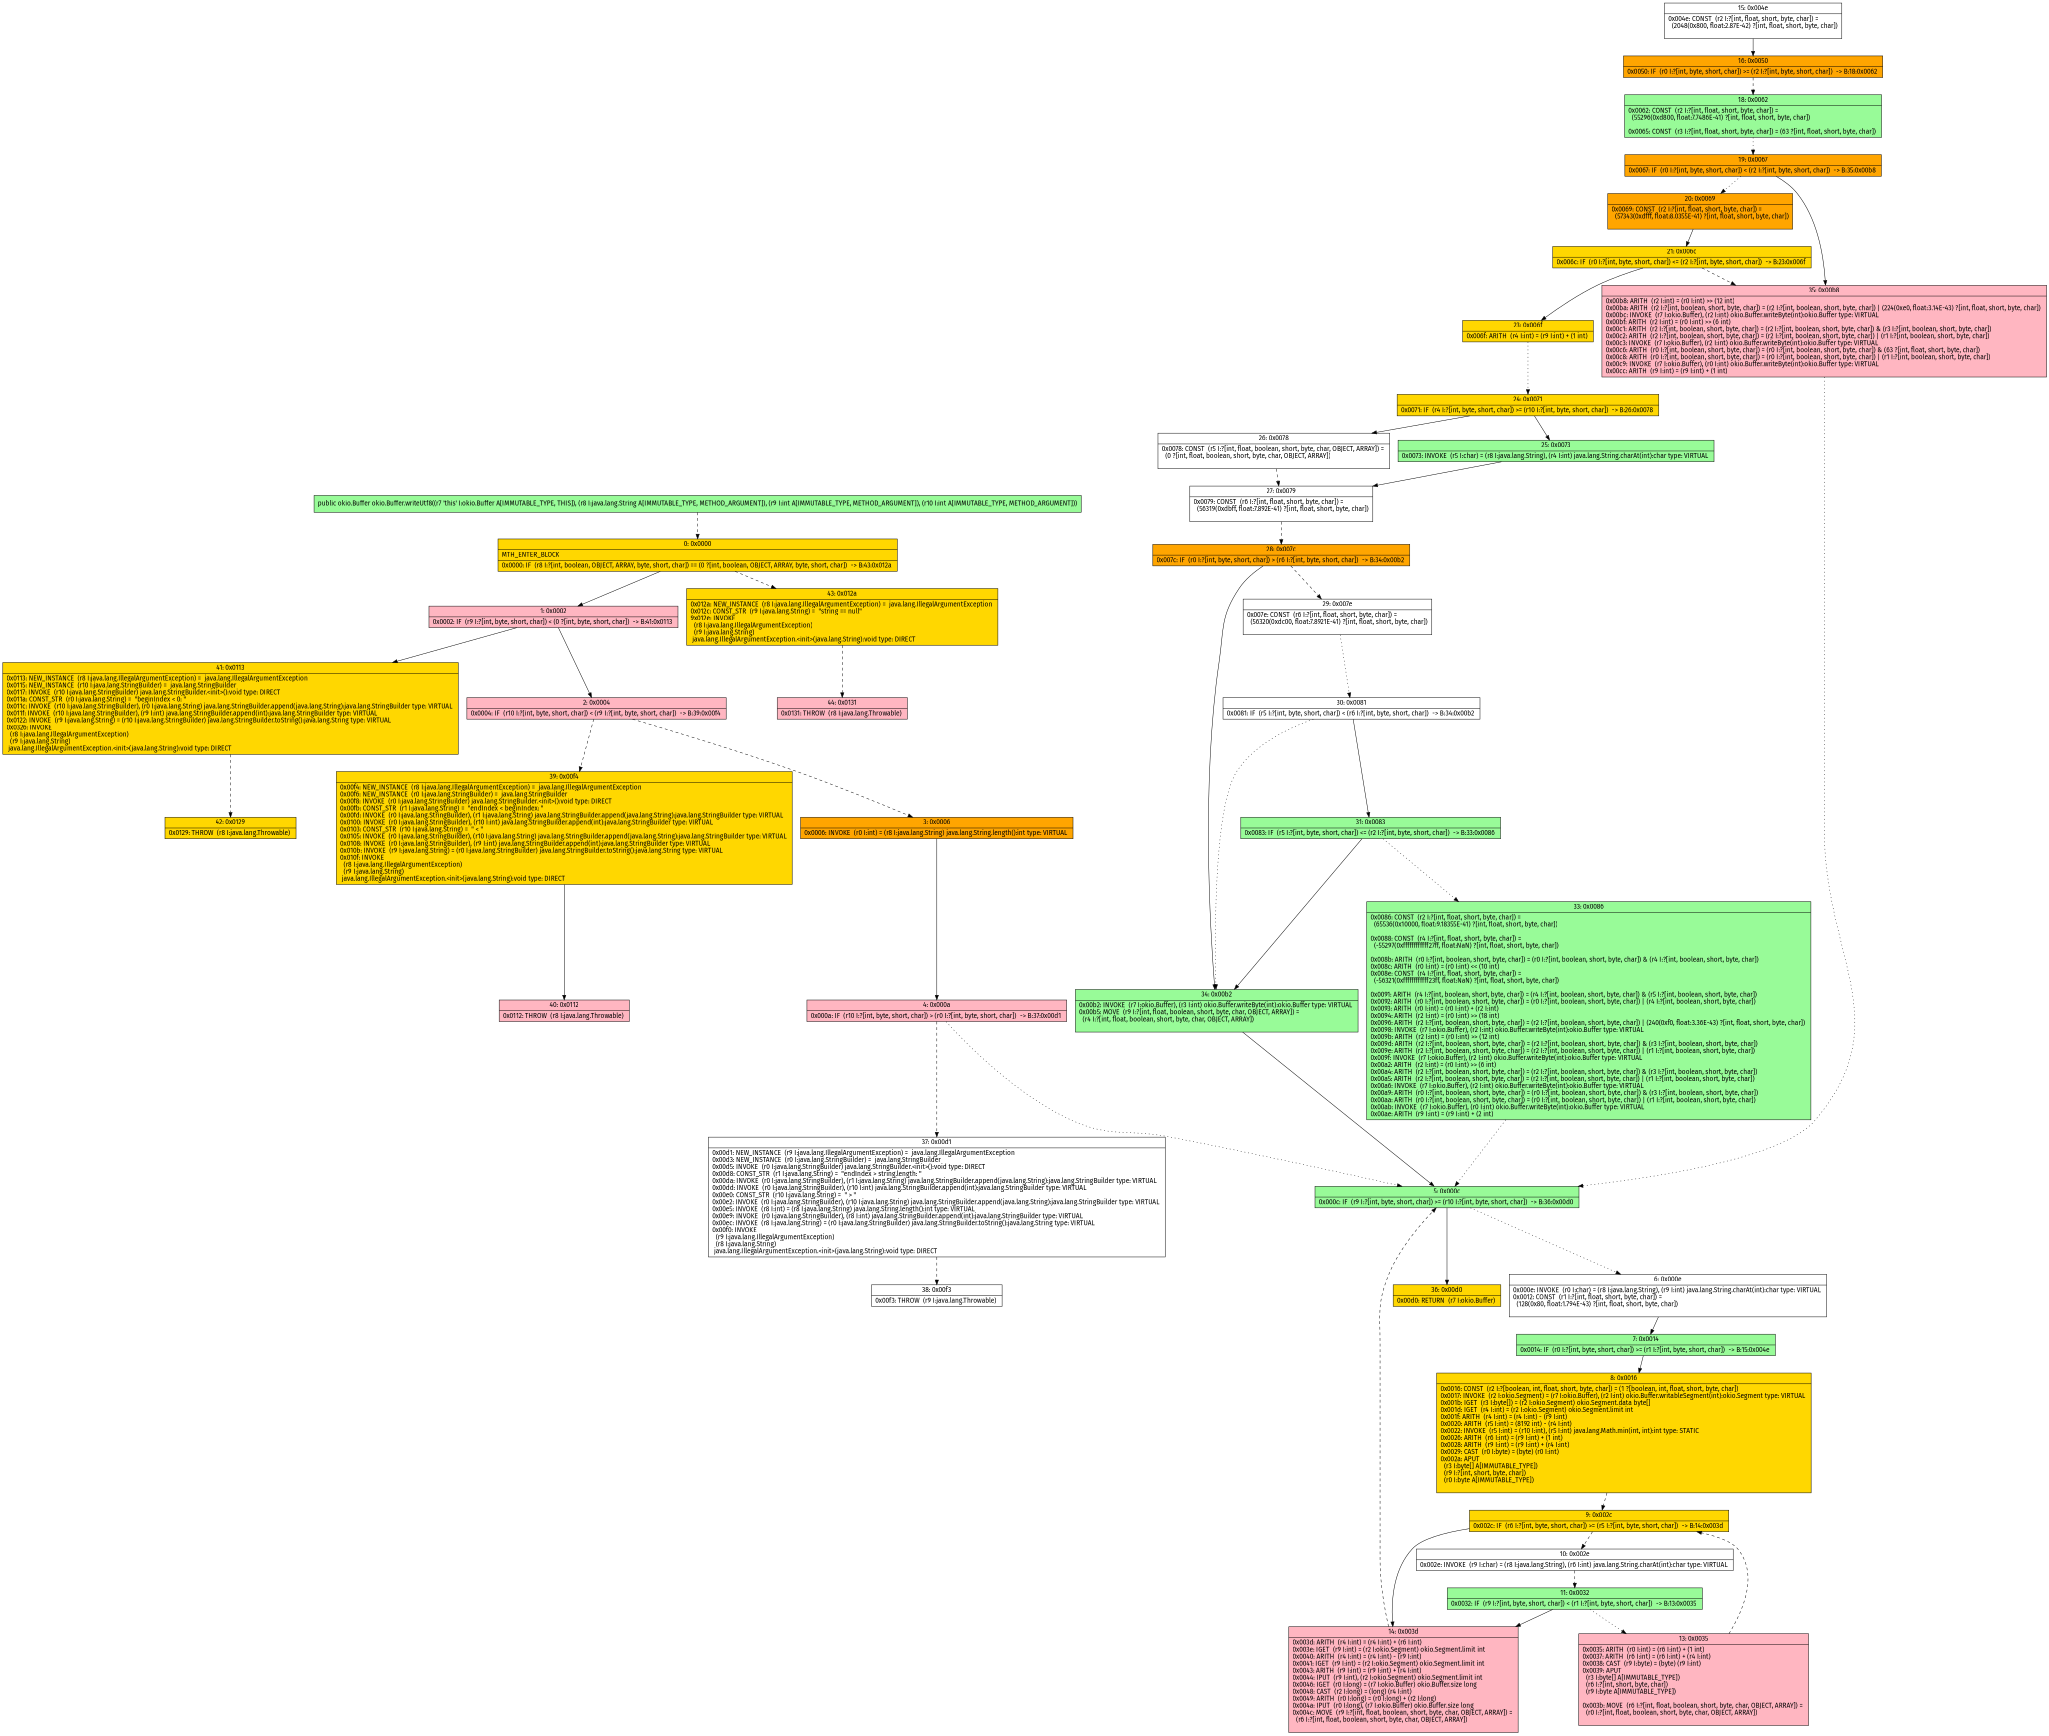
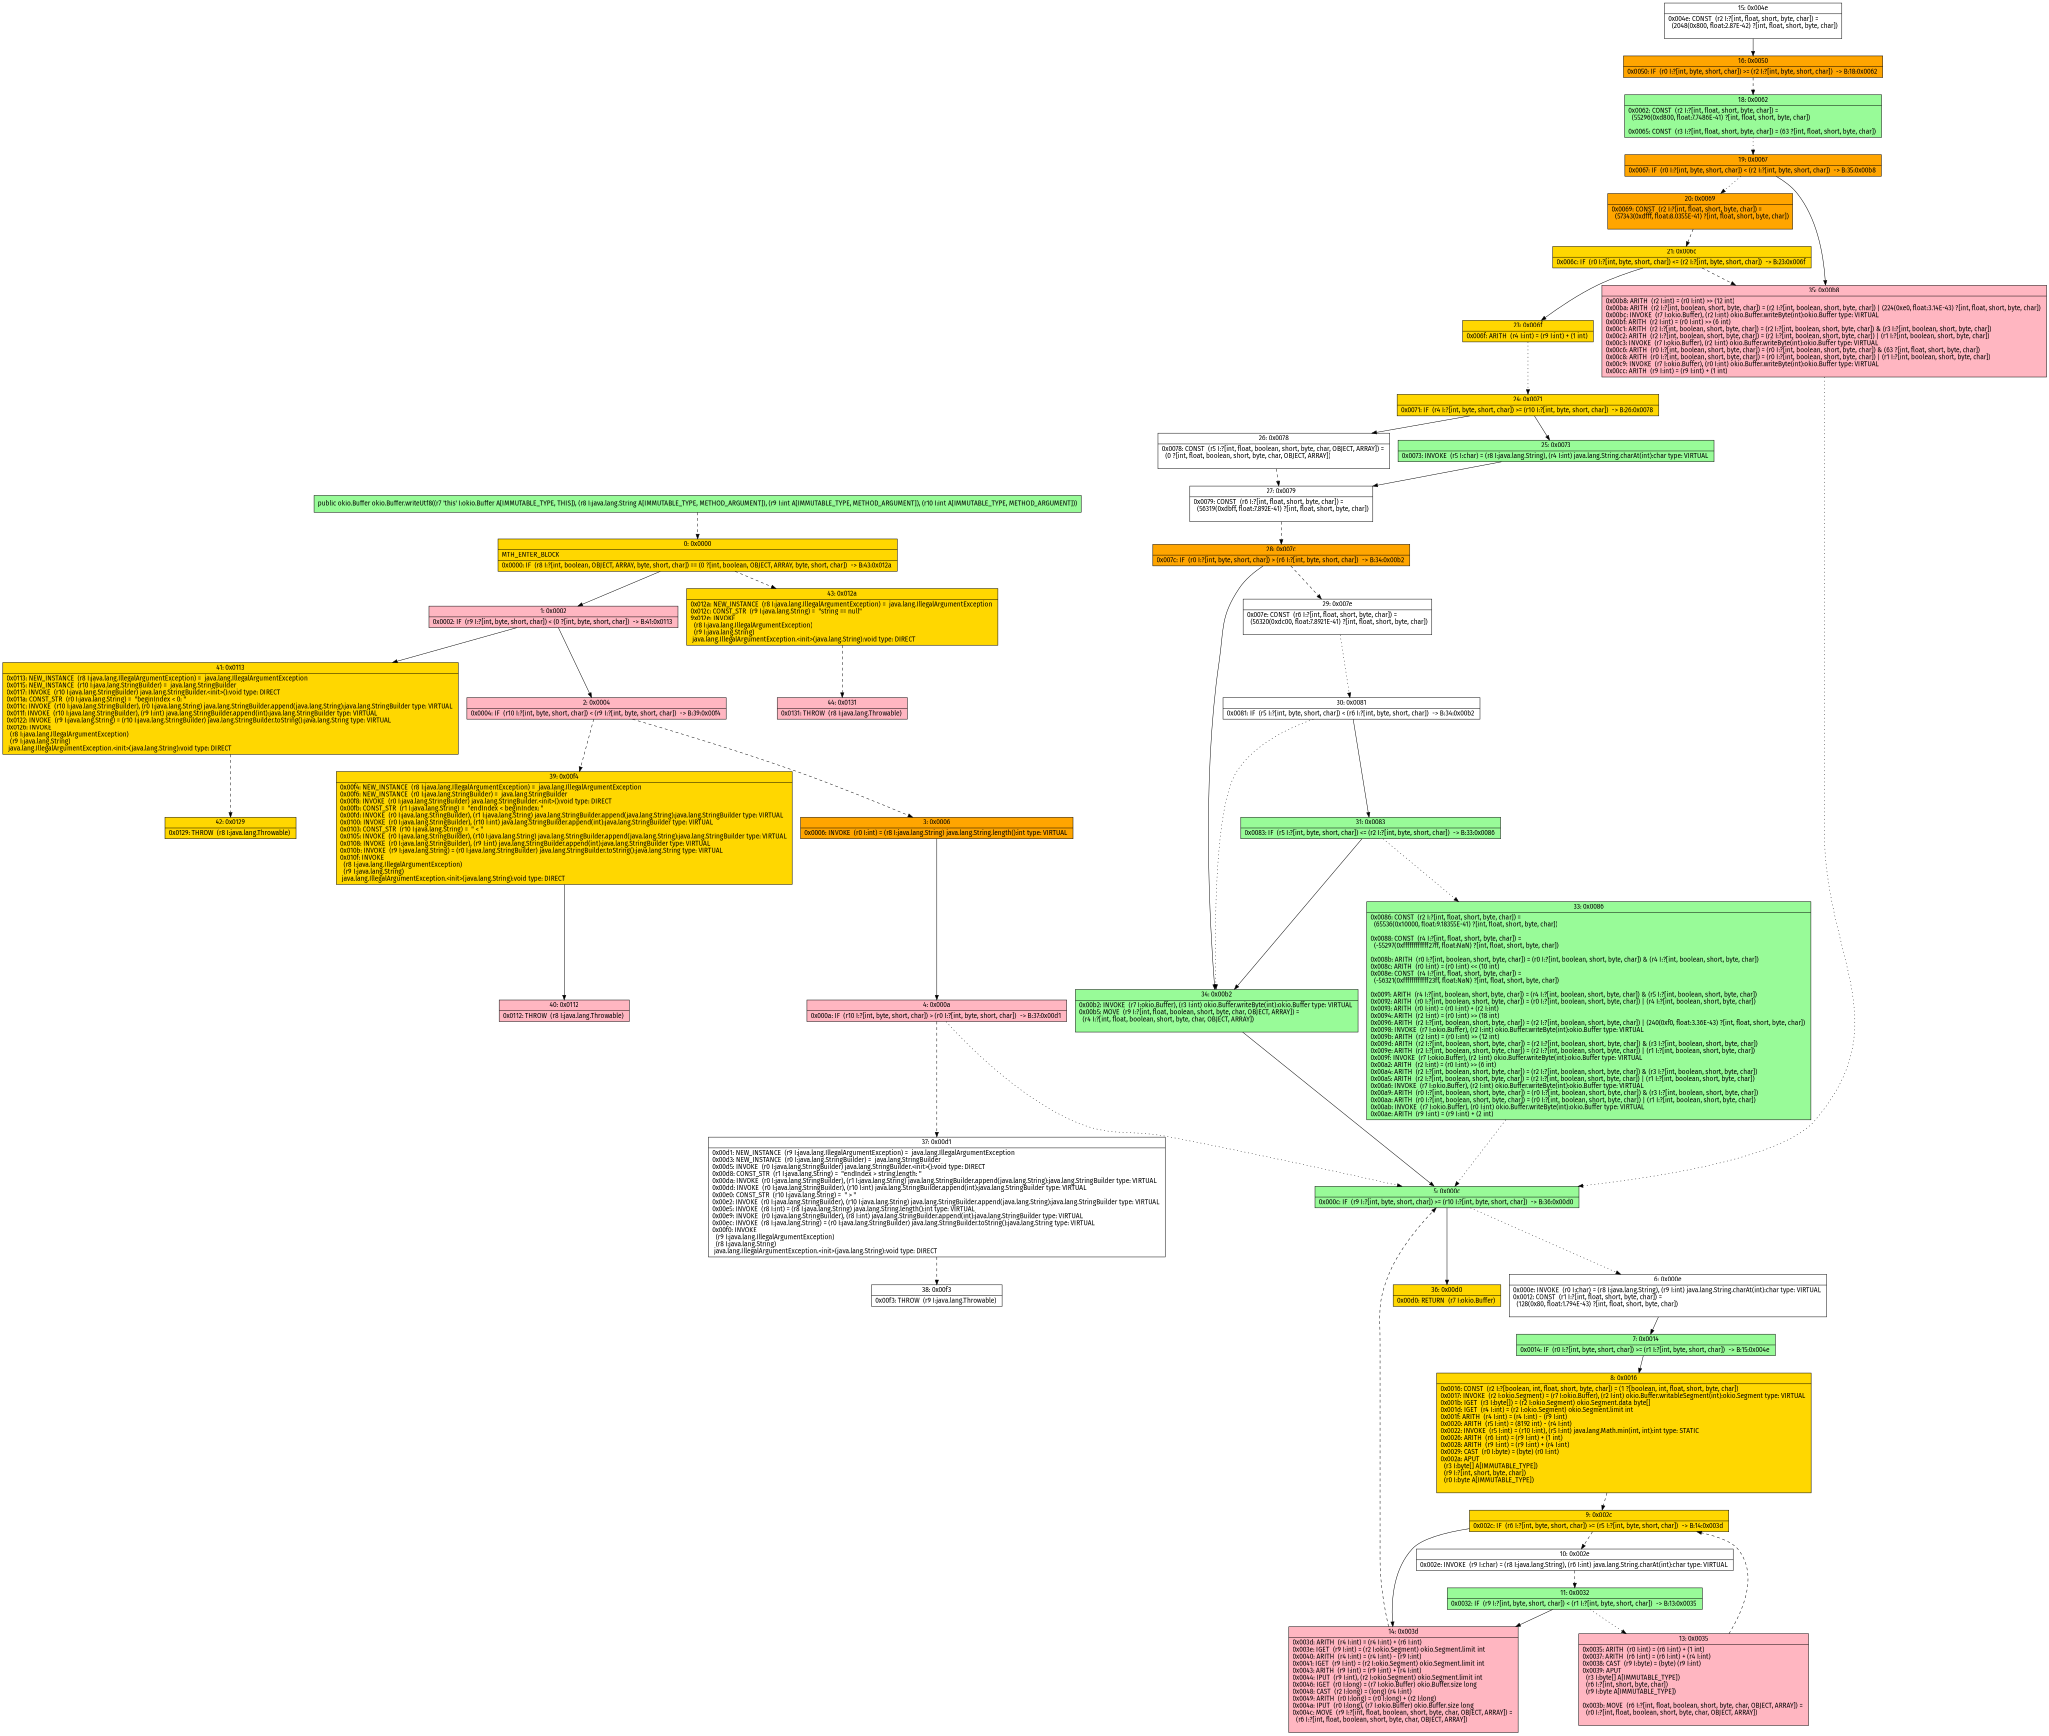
(1691, 236) -> (1691, 236)
(31, 728) -> (31, 728)
